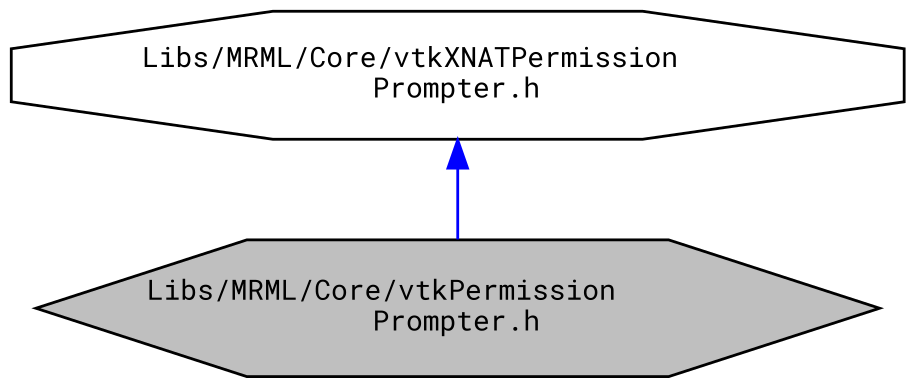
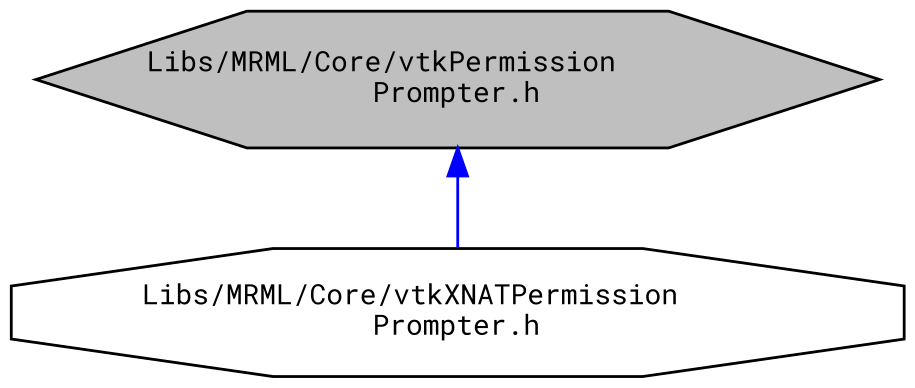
(458, 204) -> (458, 212)
